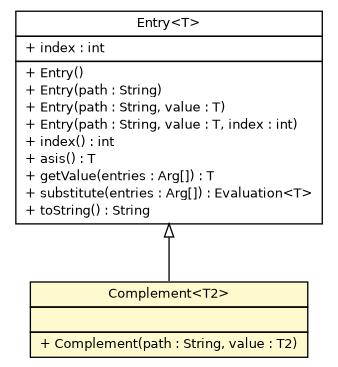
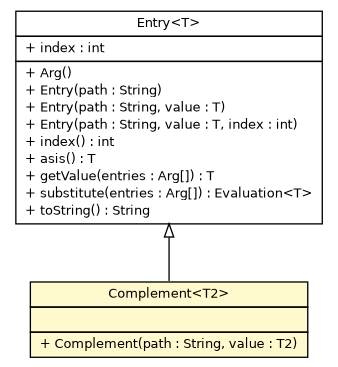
(55, 73) -> (49, 73)
